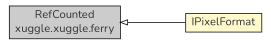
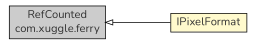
(65, 29) -> (57, 29)
